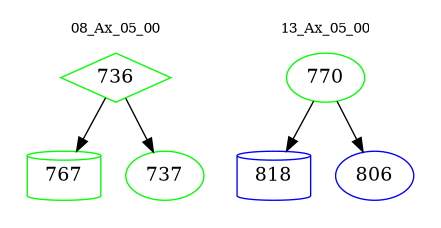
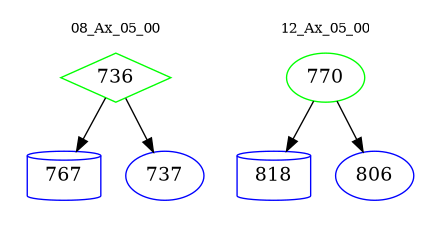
(326, 29) -> (326, 29)
(64, 176) -> (64, 176)
(165, 176) -> (165, 176)
